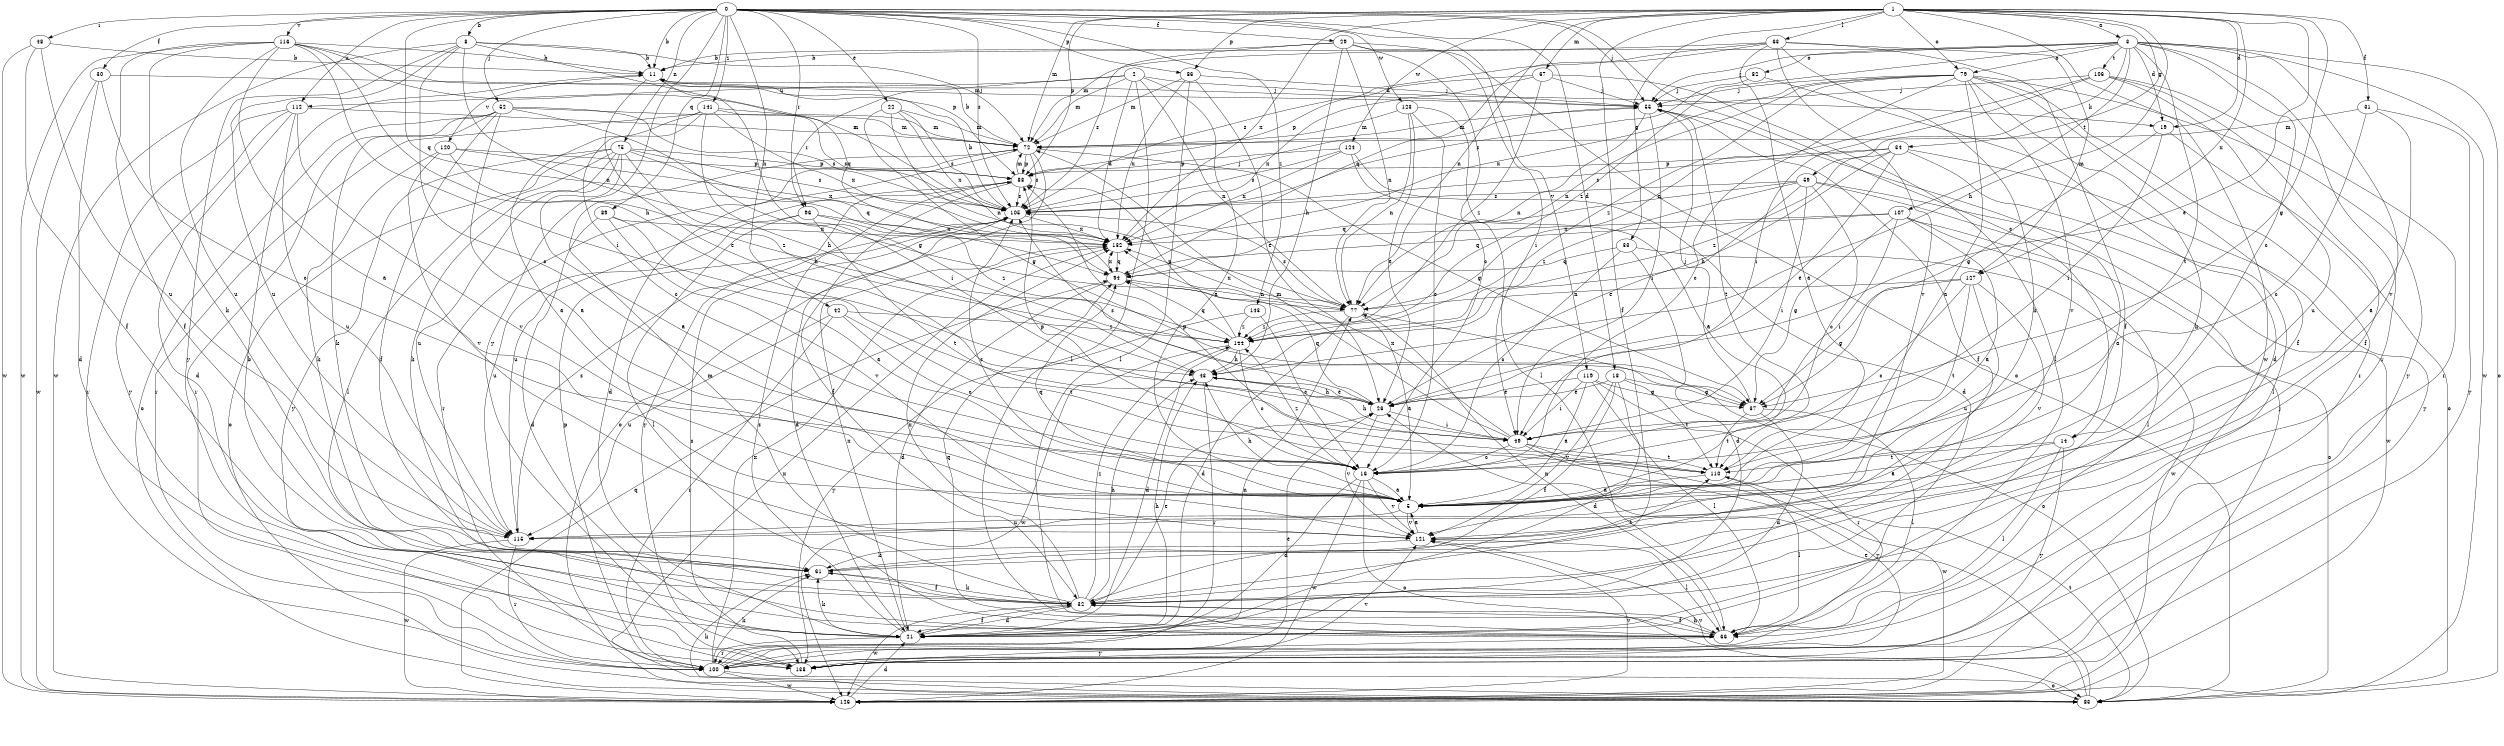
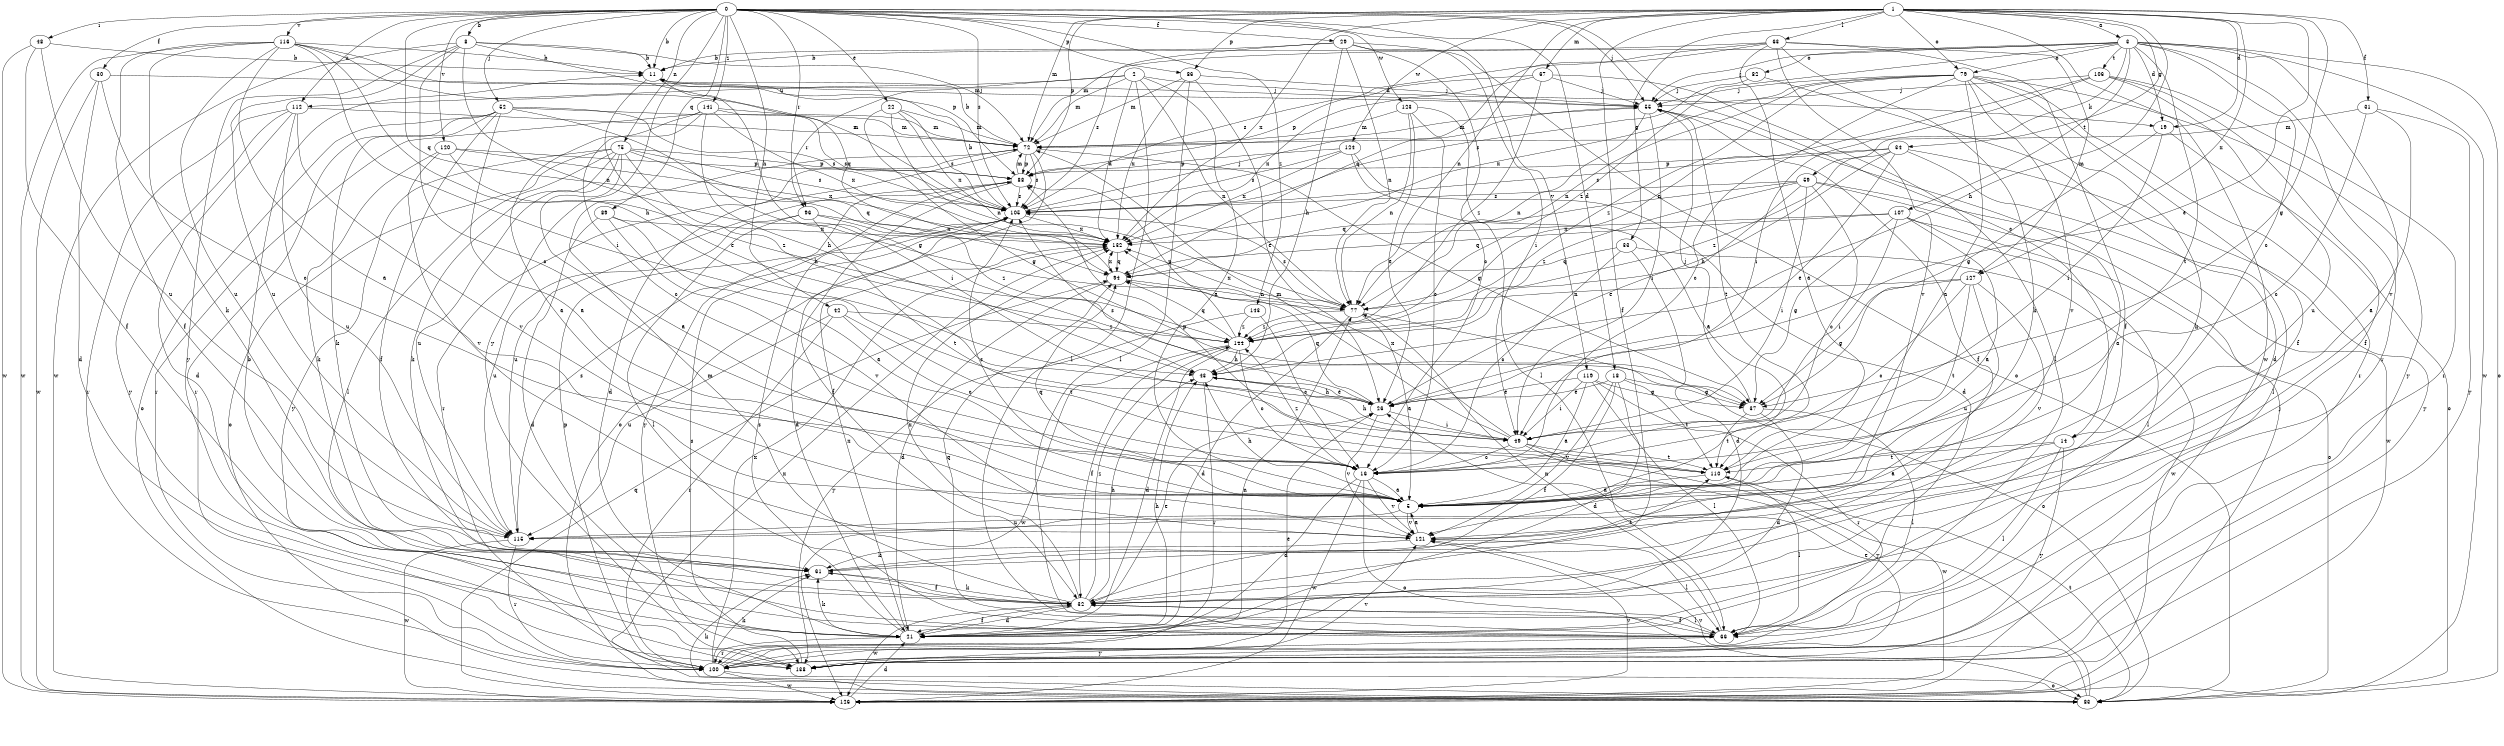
(538, 87) -> (474, 22)
(1127, 381) -> none
none -> (1106, 427)
(1696, 621) -> (1696, 621)
